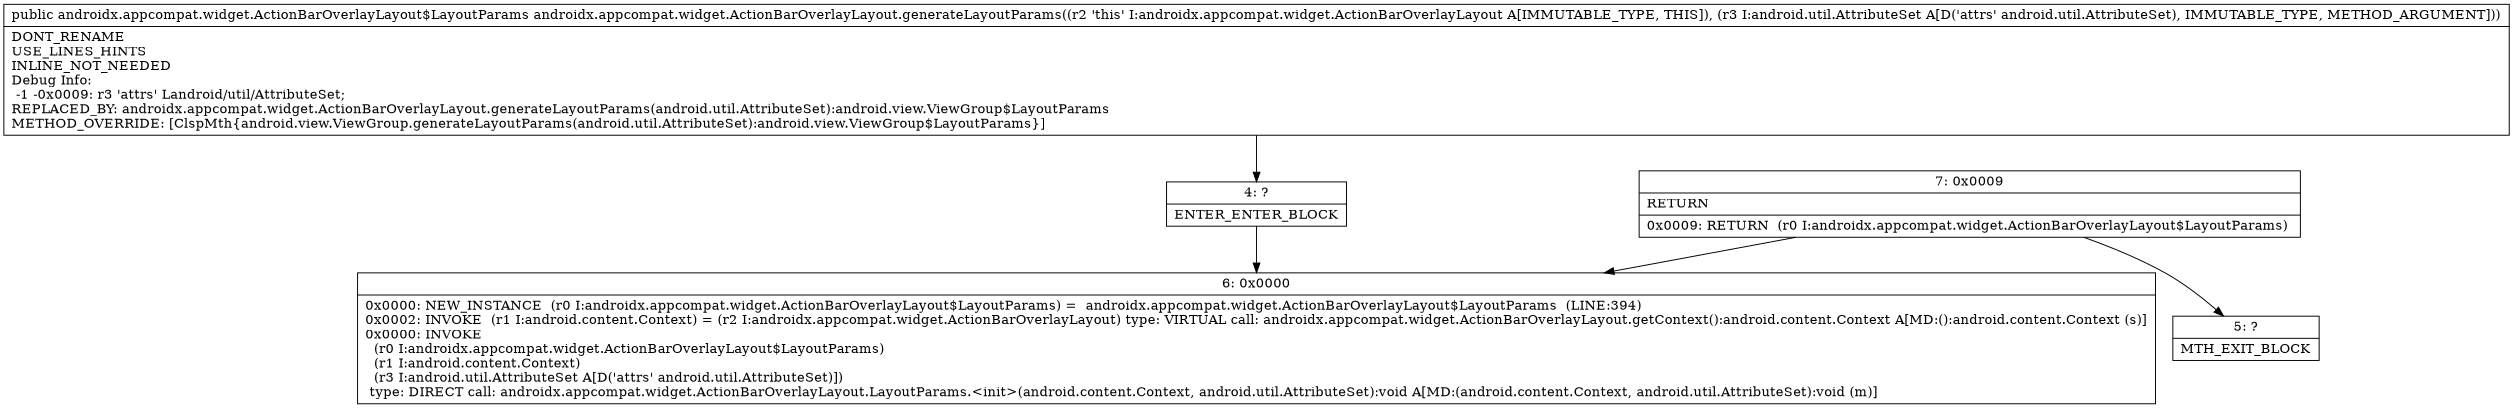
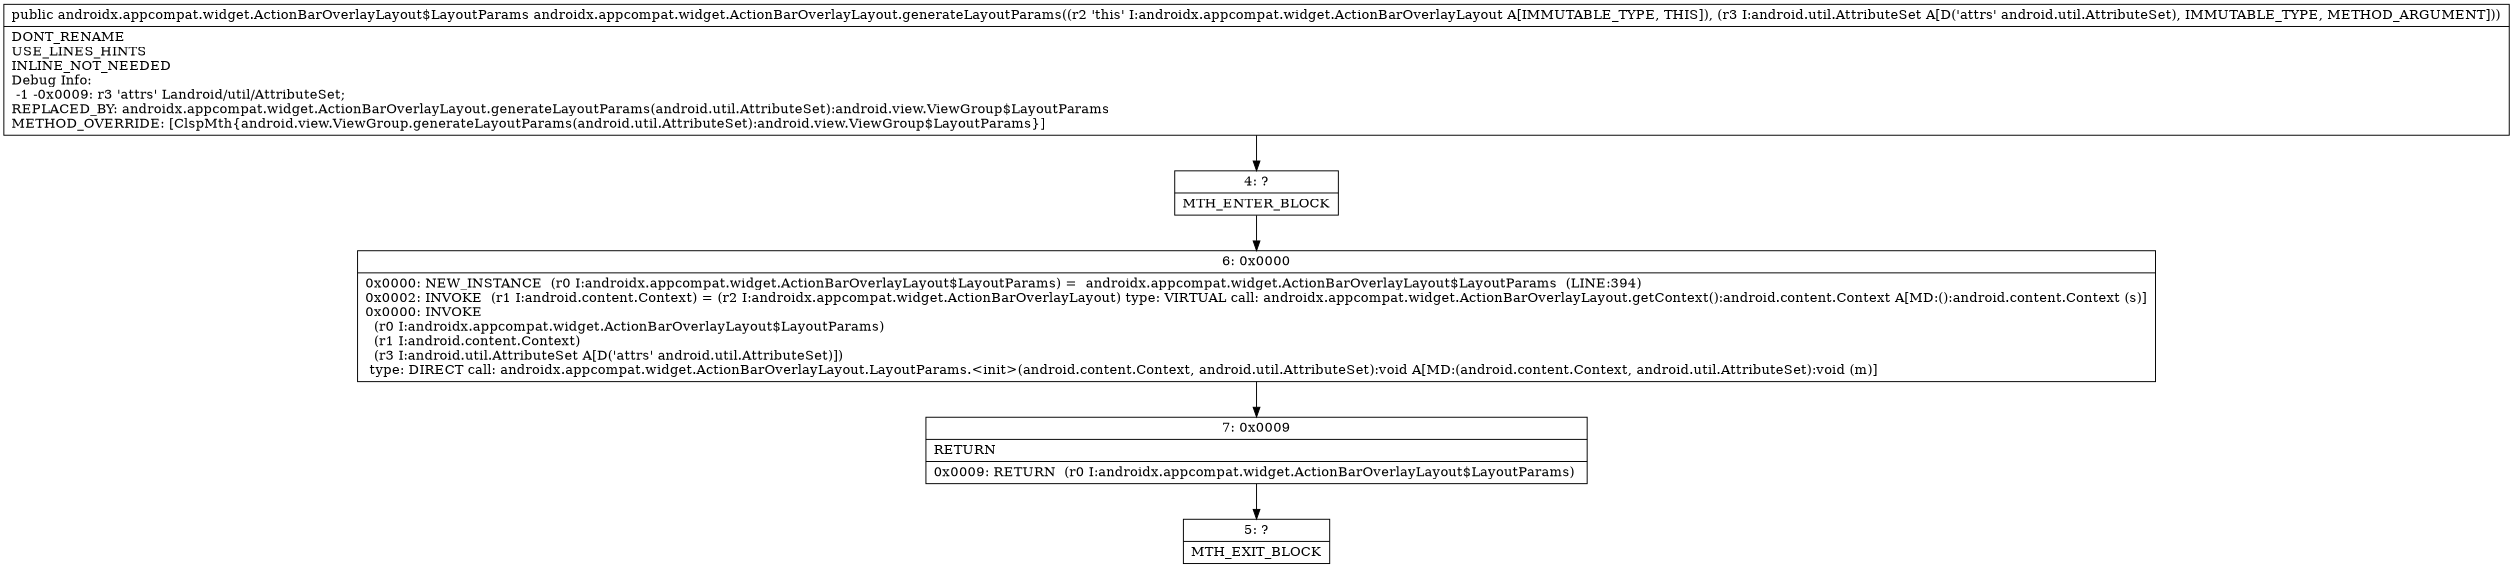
(1257, 215) -> (1257, 204)
(1705, 254) -> (1257, 394)
